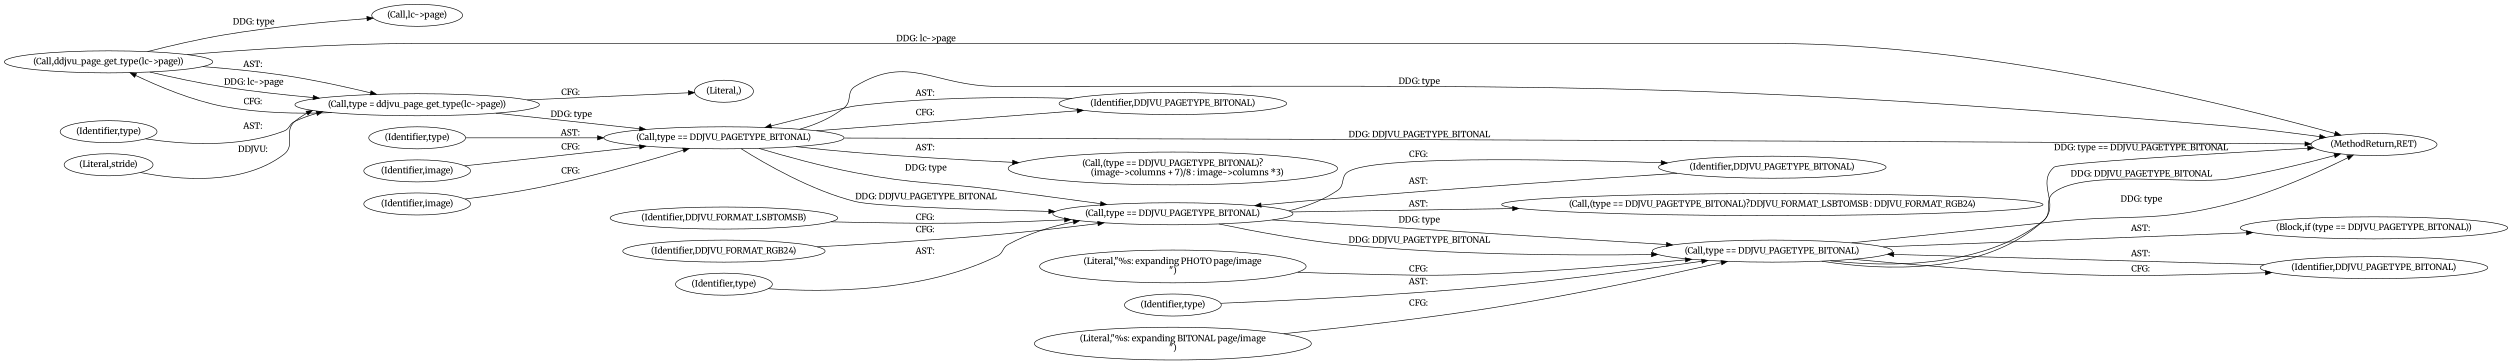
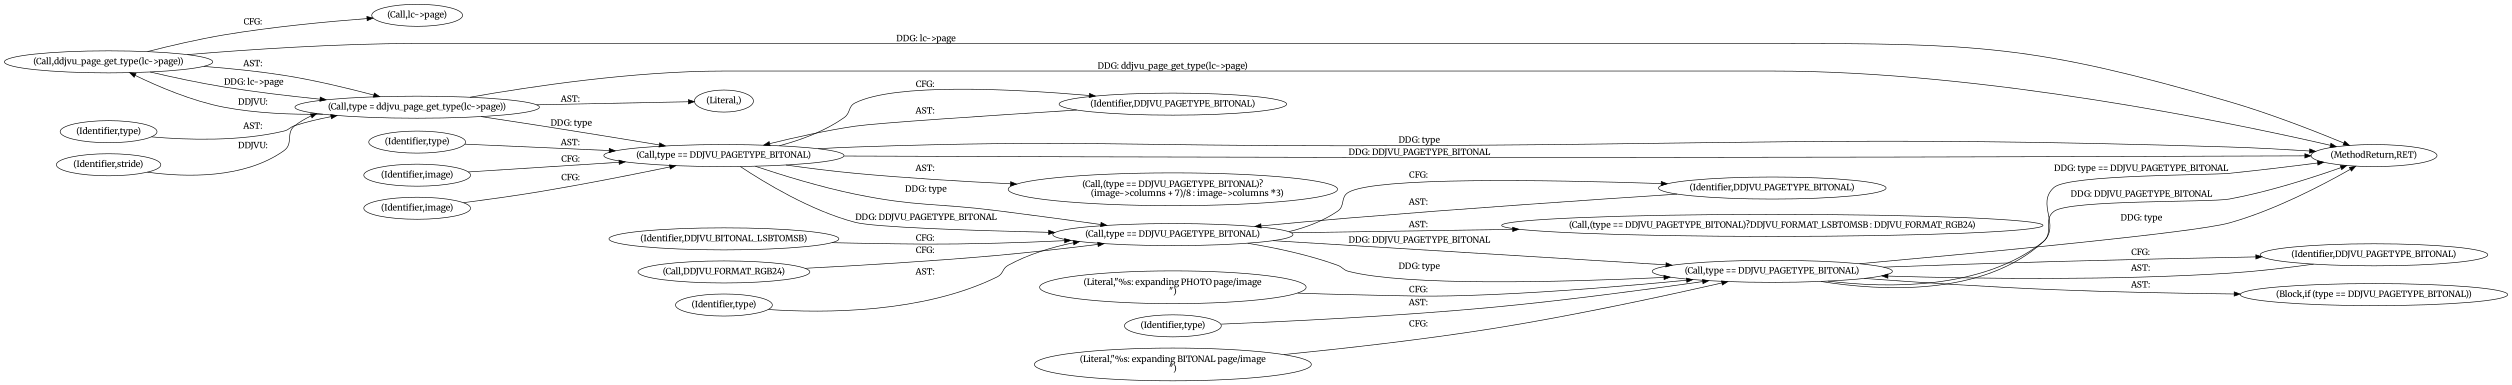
(254, 22) -> (254, 22)
none -> (1402, 71)
(572, 93) -> (572, 100)
(254, 102) -> (254, 103)
(109, 165) -> (109, 165)
(724, 218) -> (724, 239)
(724, 251) -> (724, 272)
